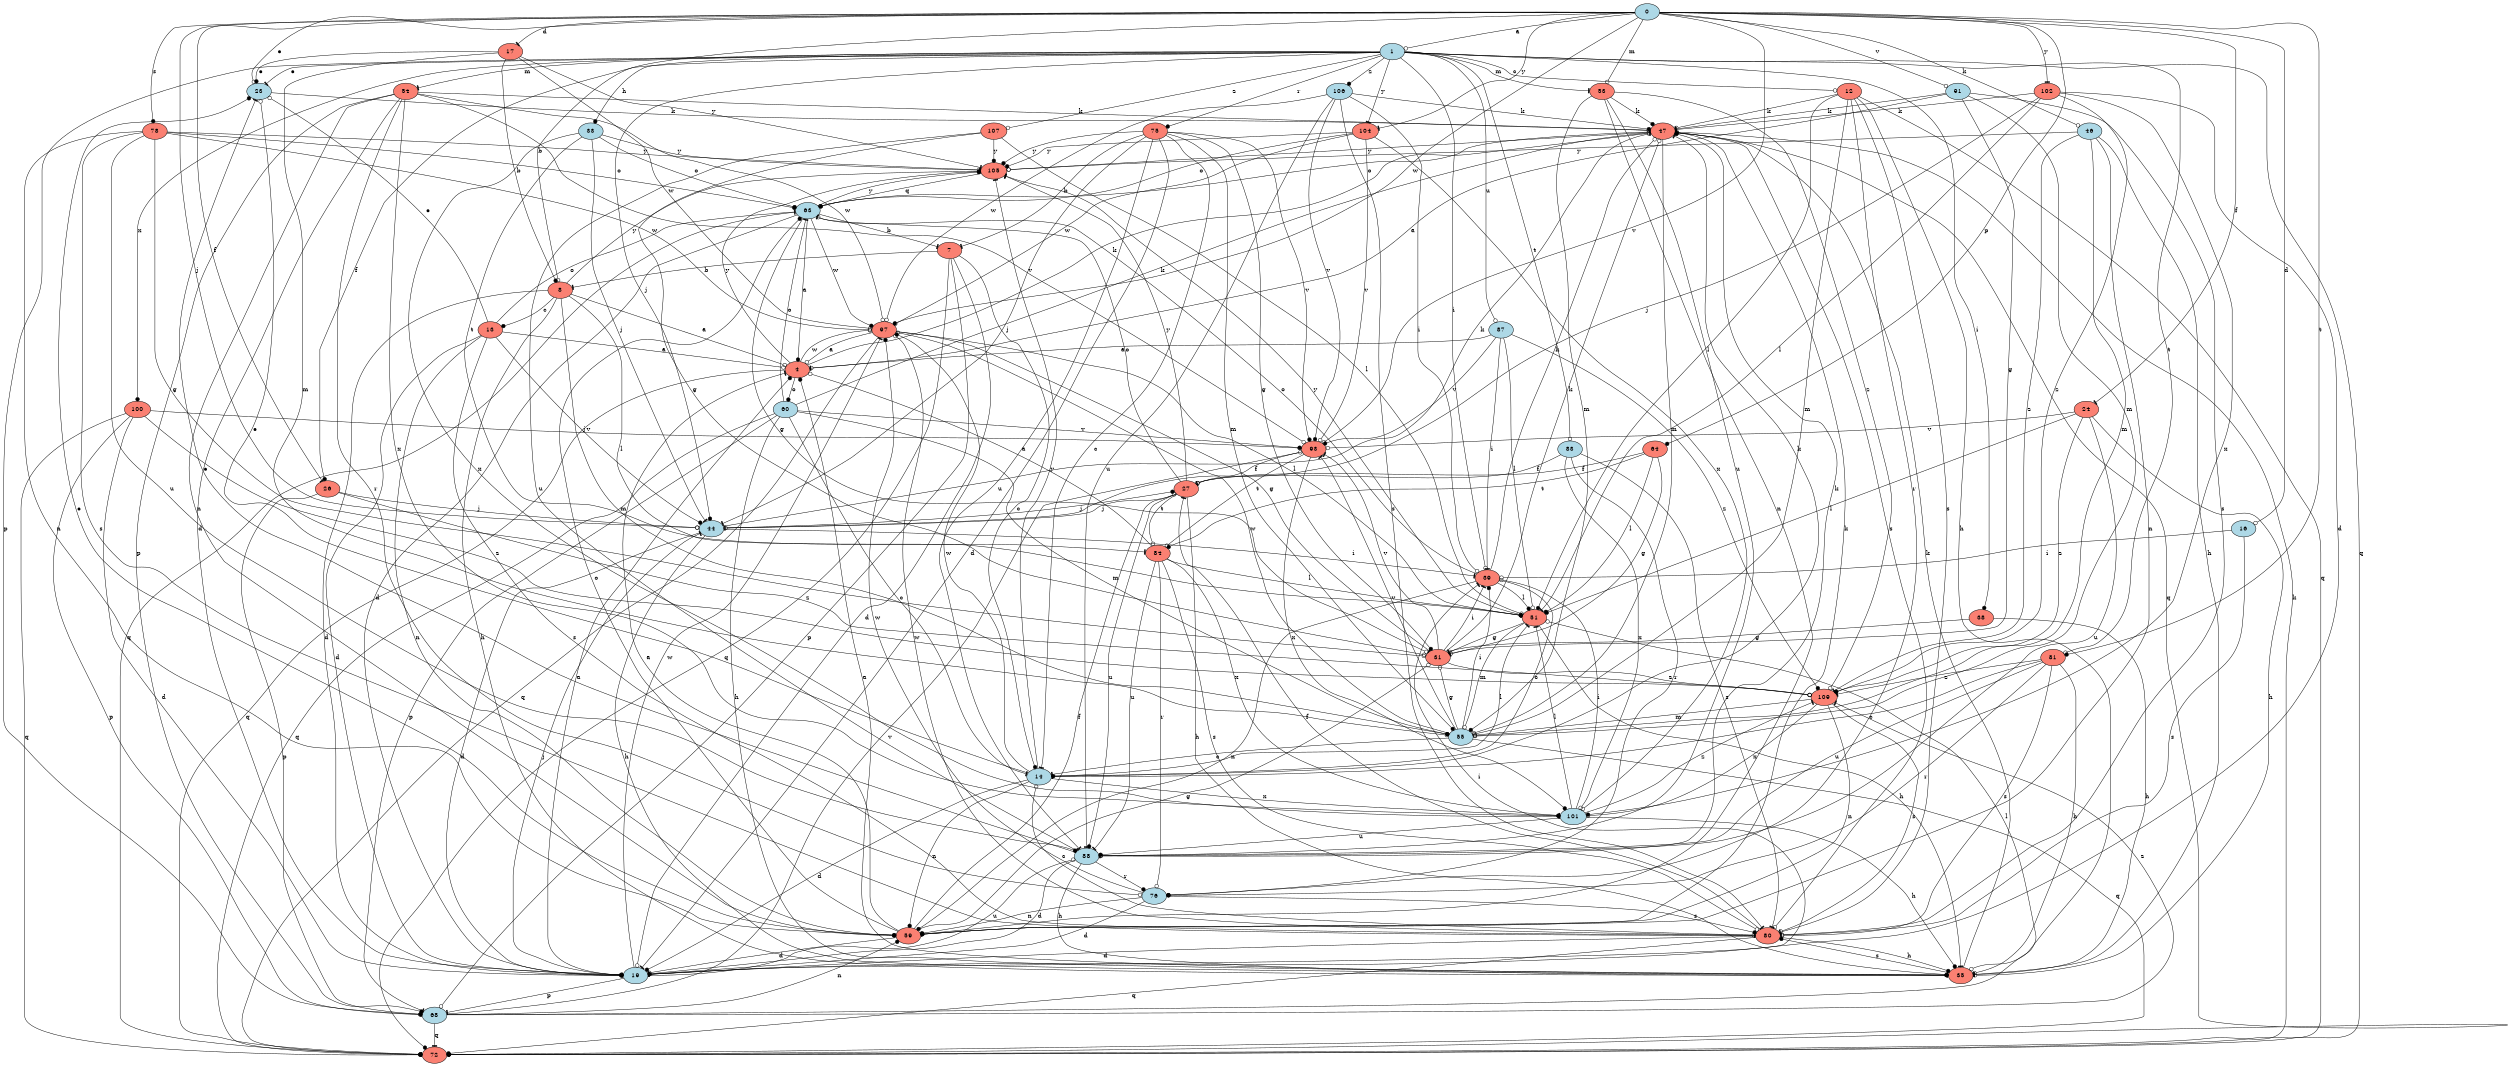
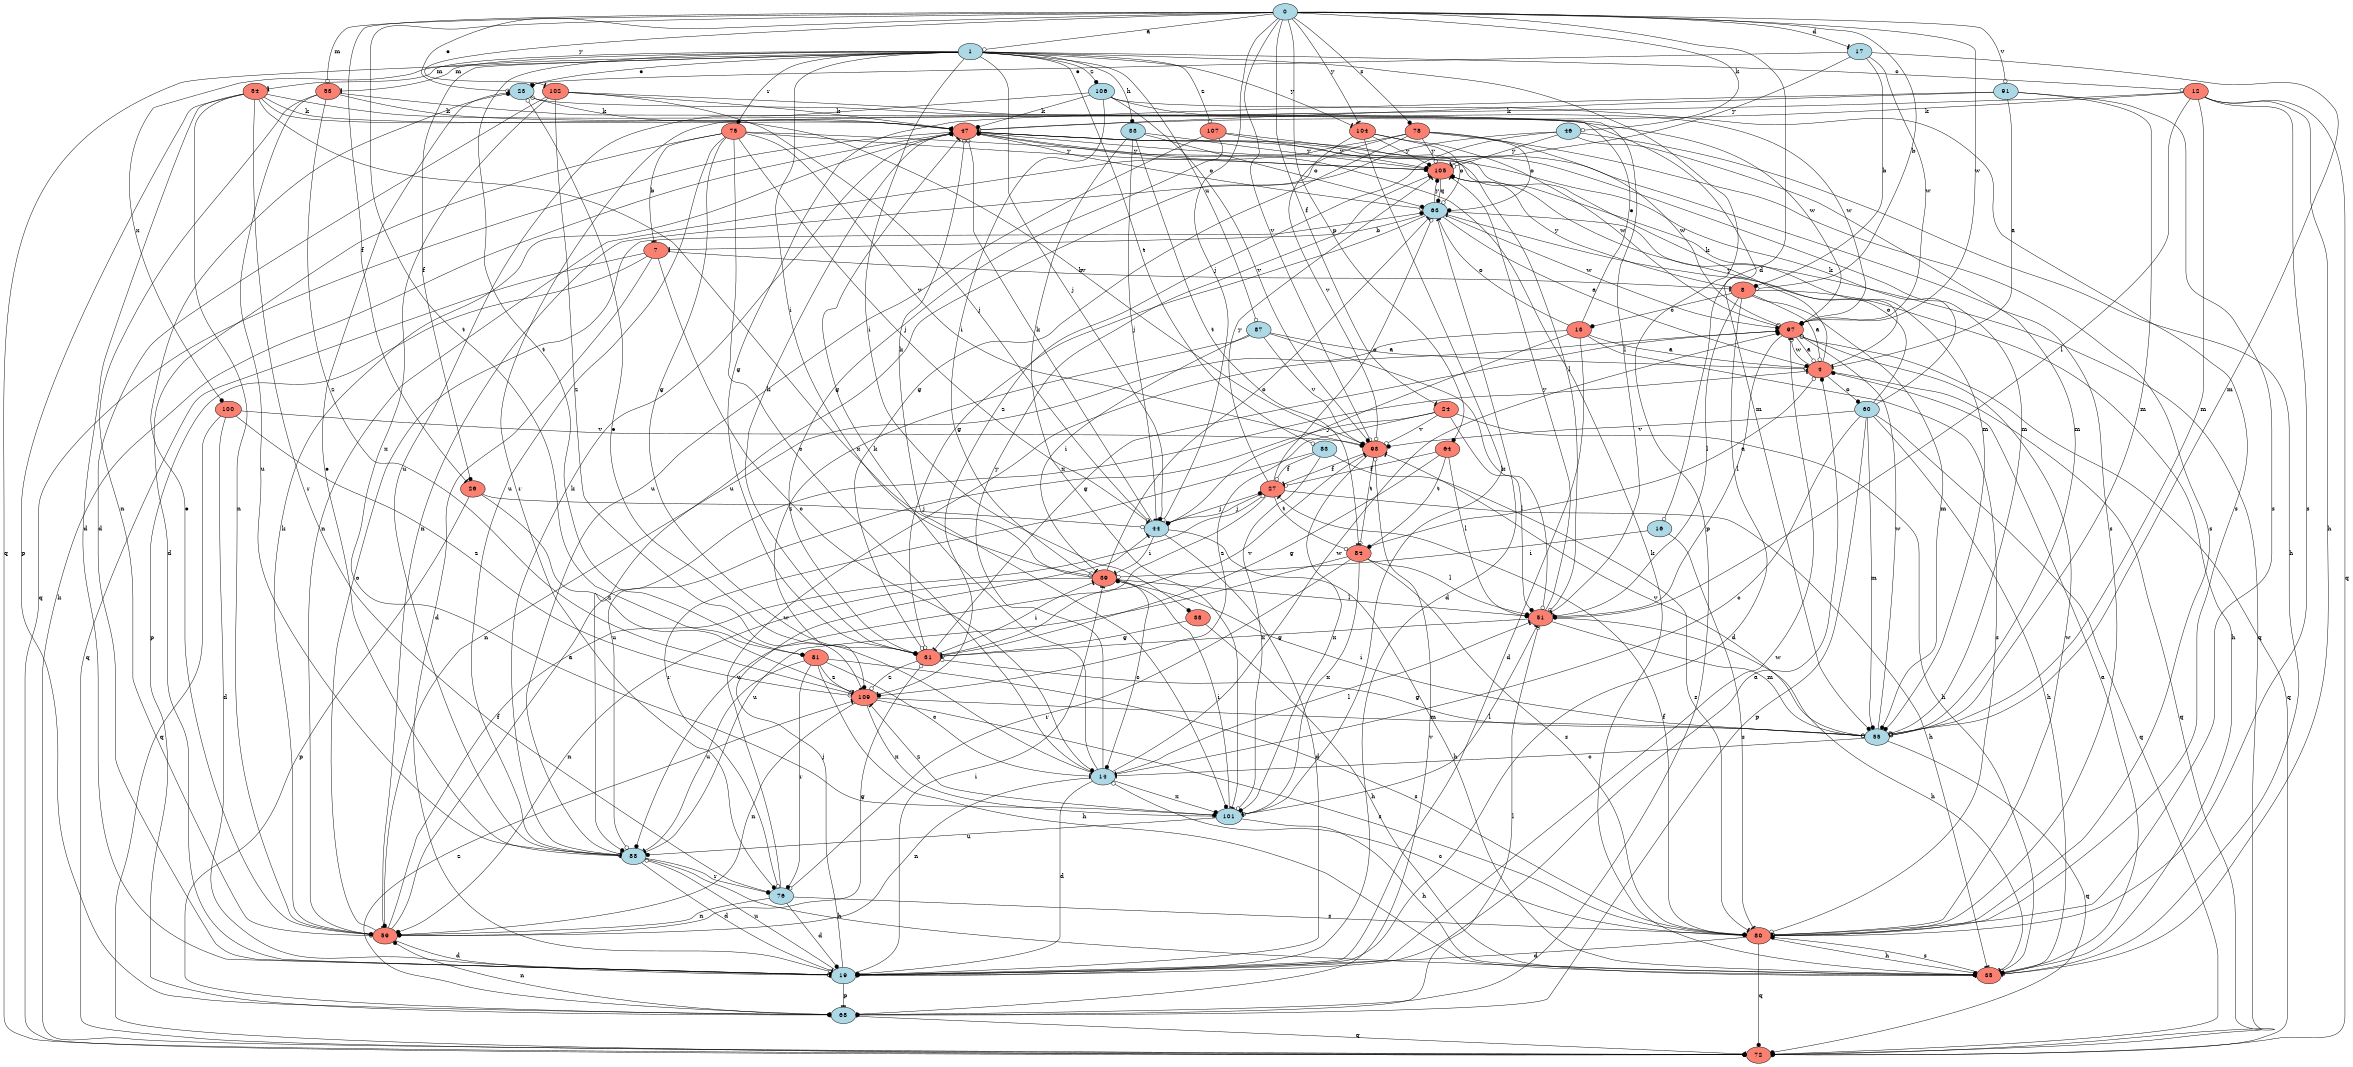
(510, 52) -> (1860, 52)
(140, 772) -> none
